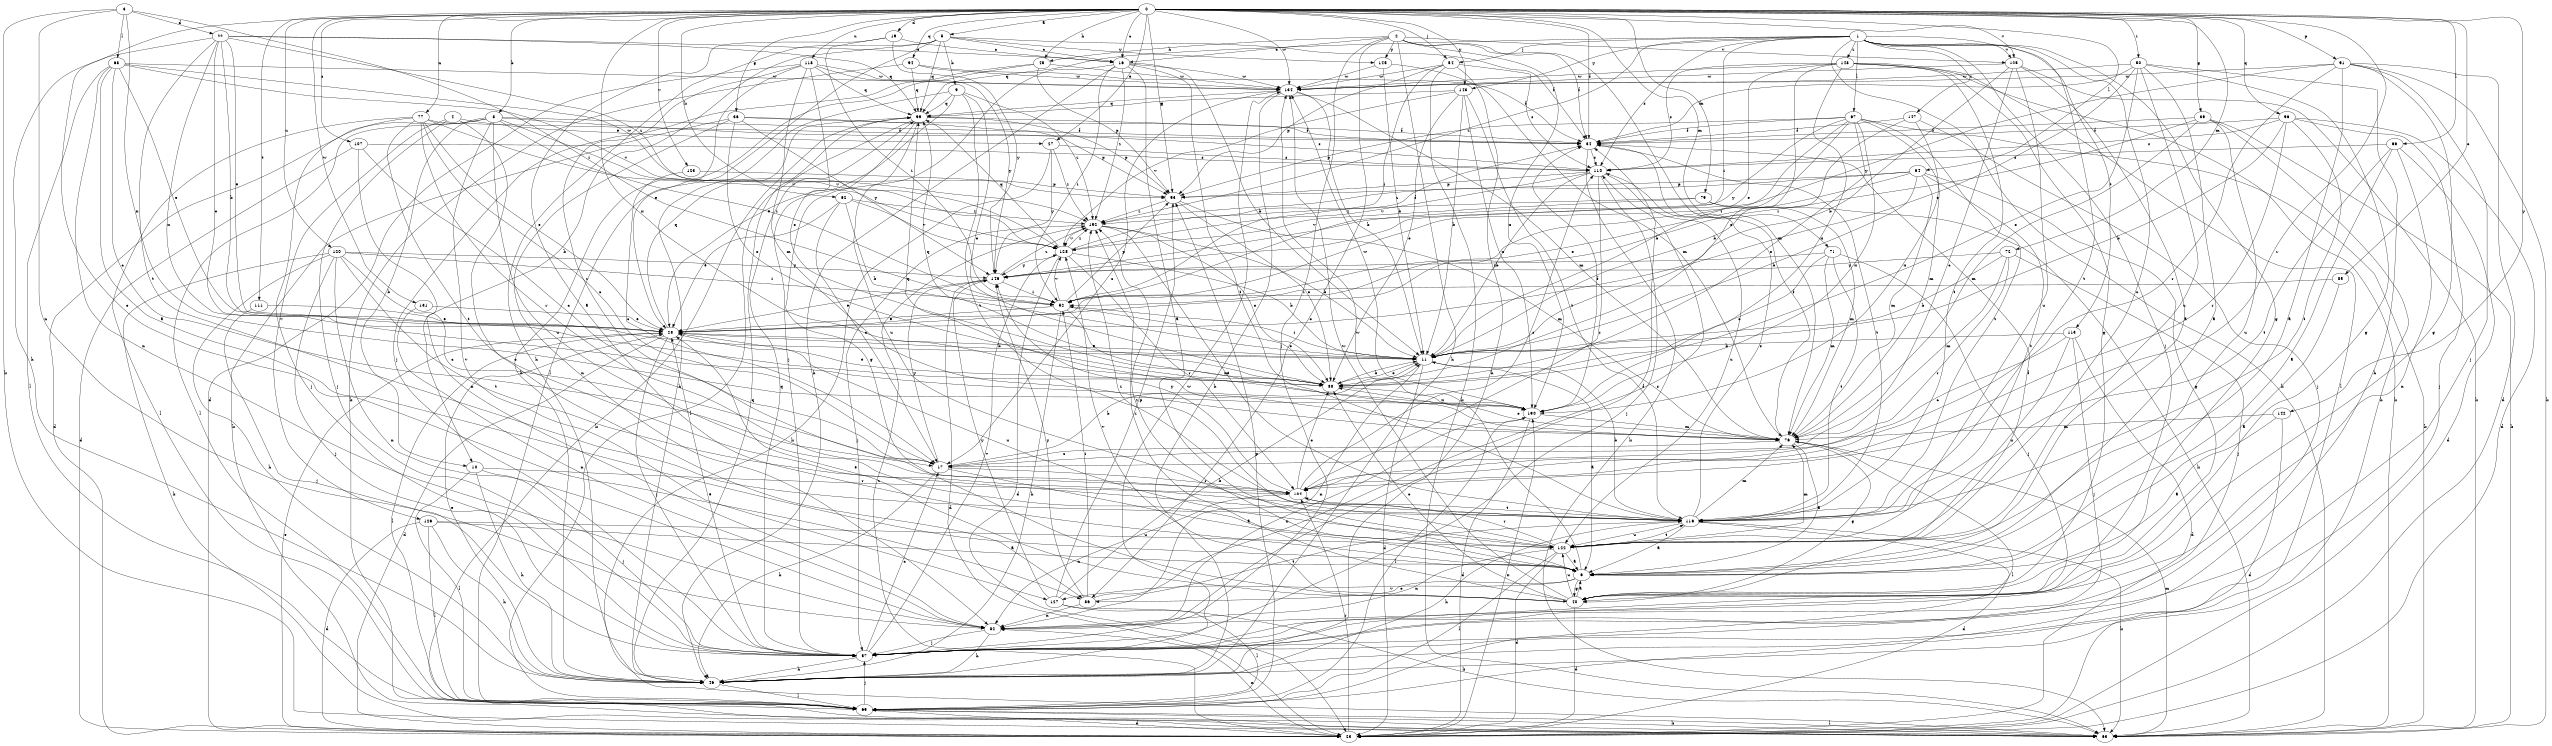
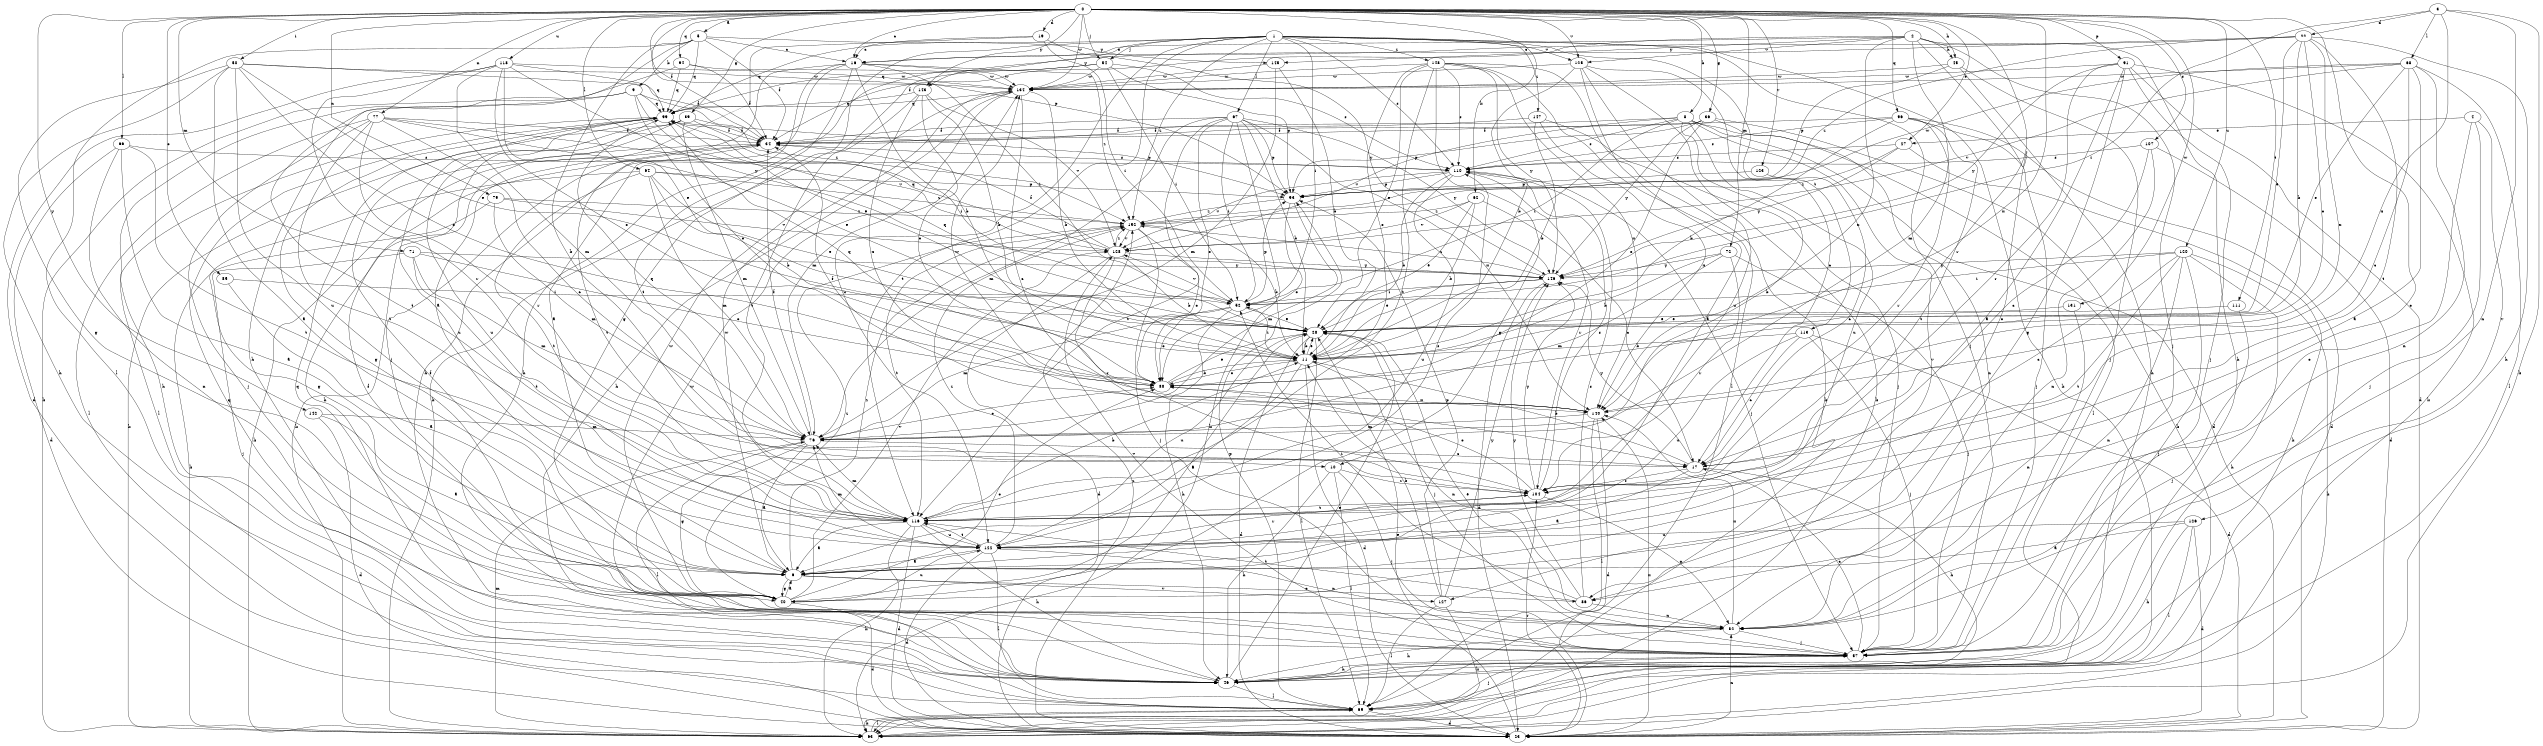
none -> (1503, 153)
(1532, 413) -> (1596, 413)
